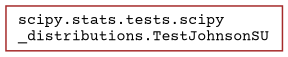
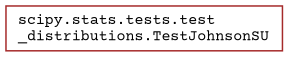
(144, 28) -> (144, 28)
